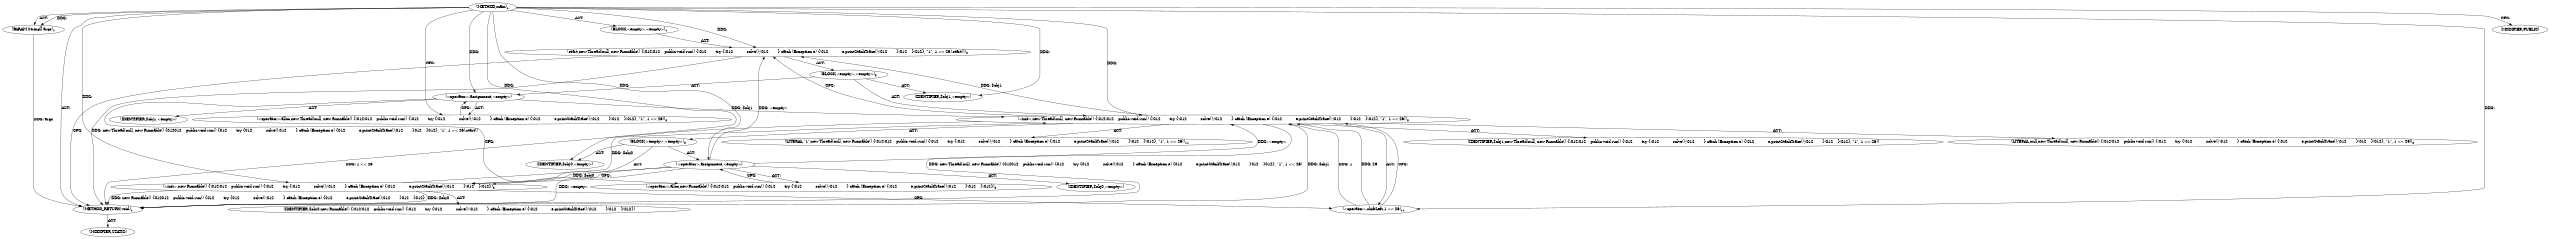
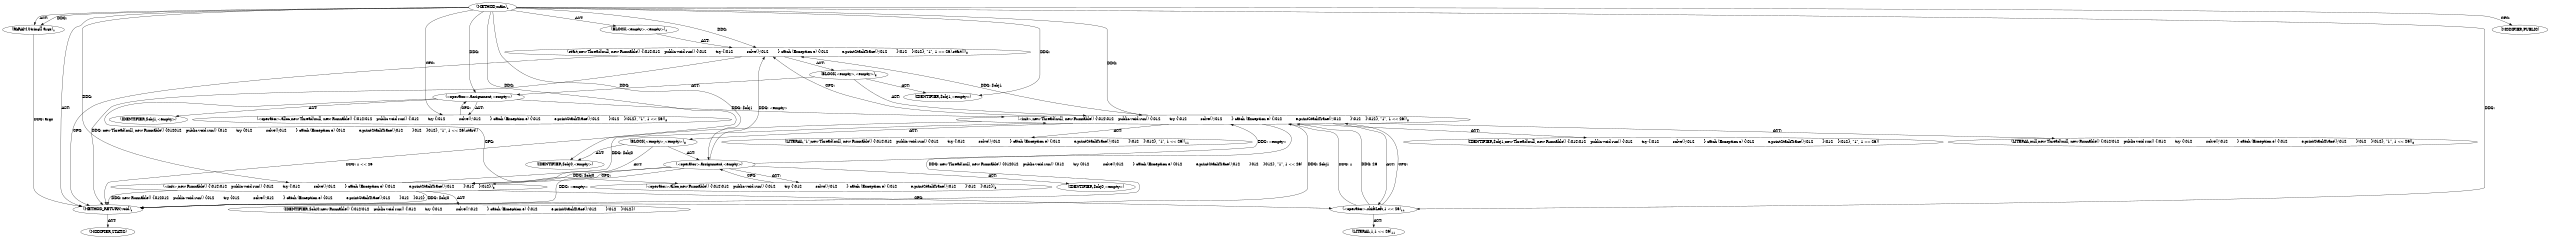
none -> (1374, 232)
